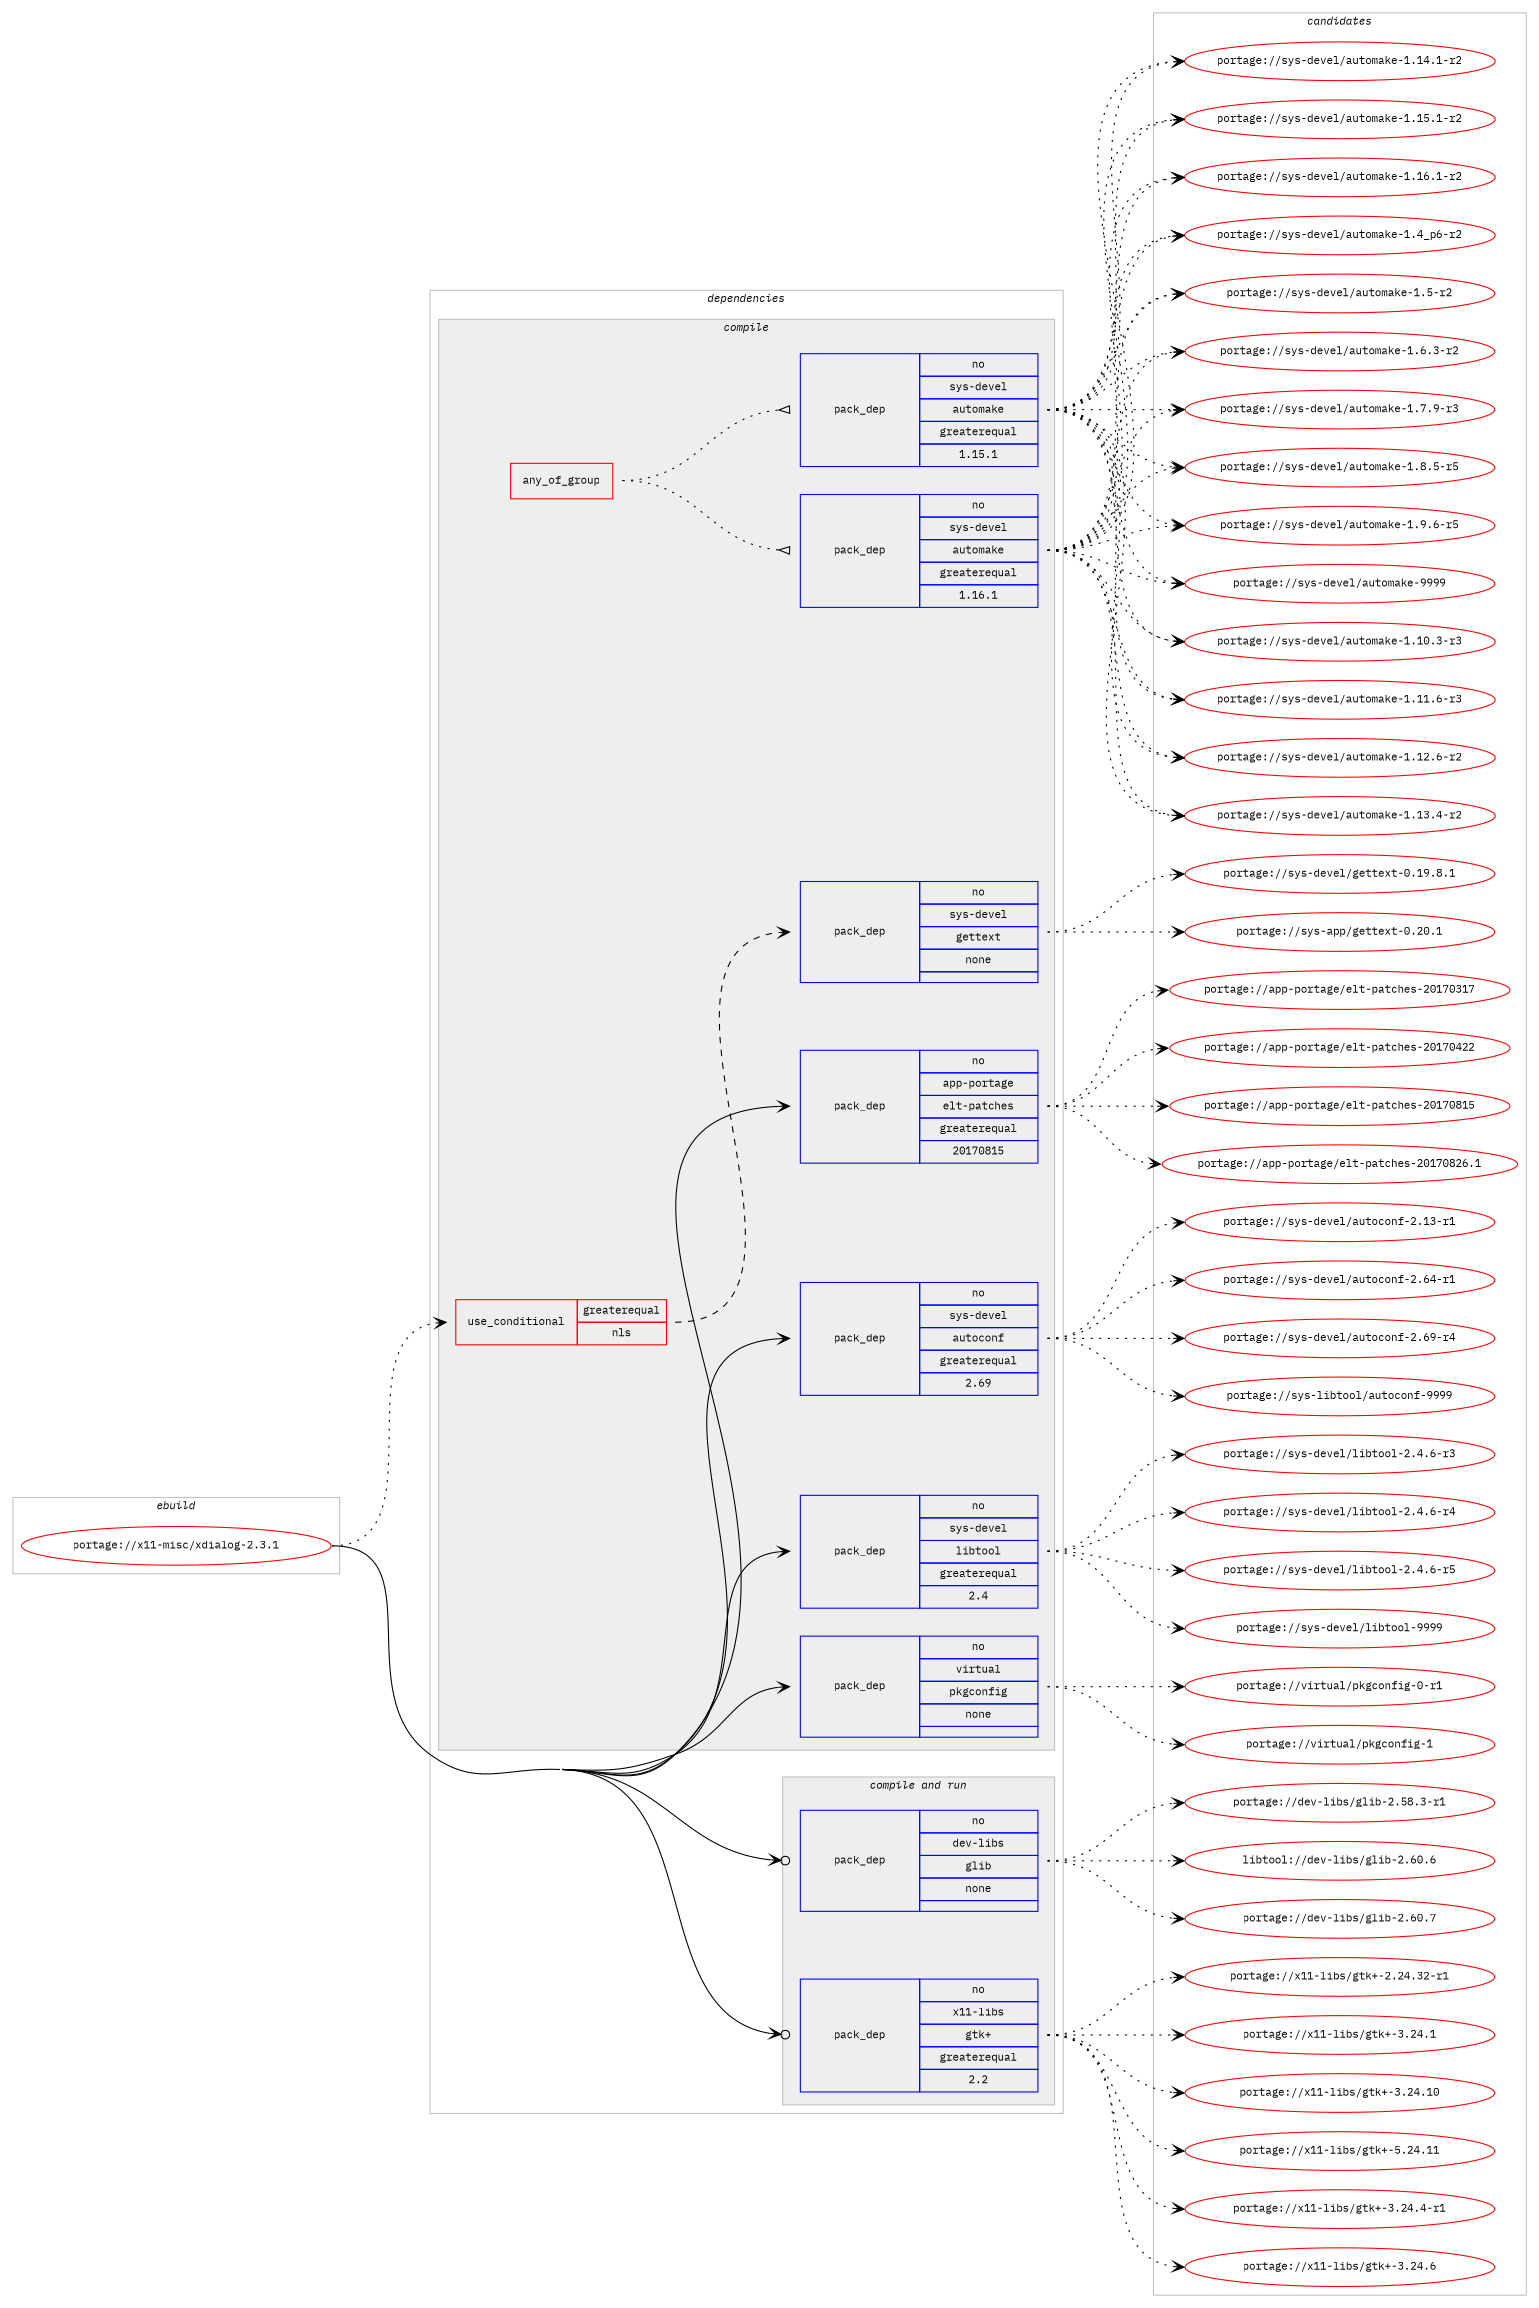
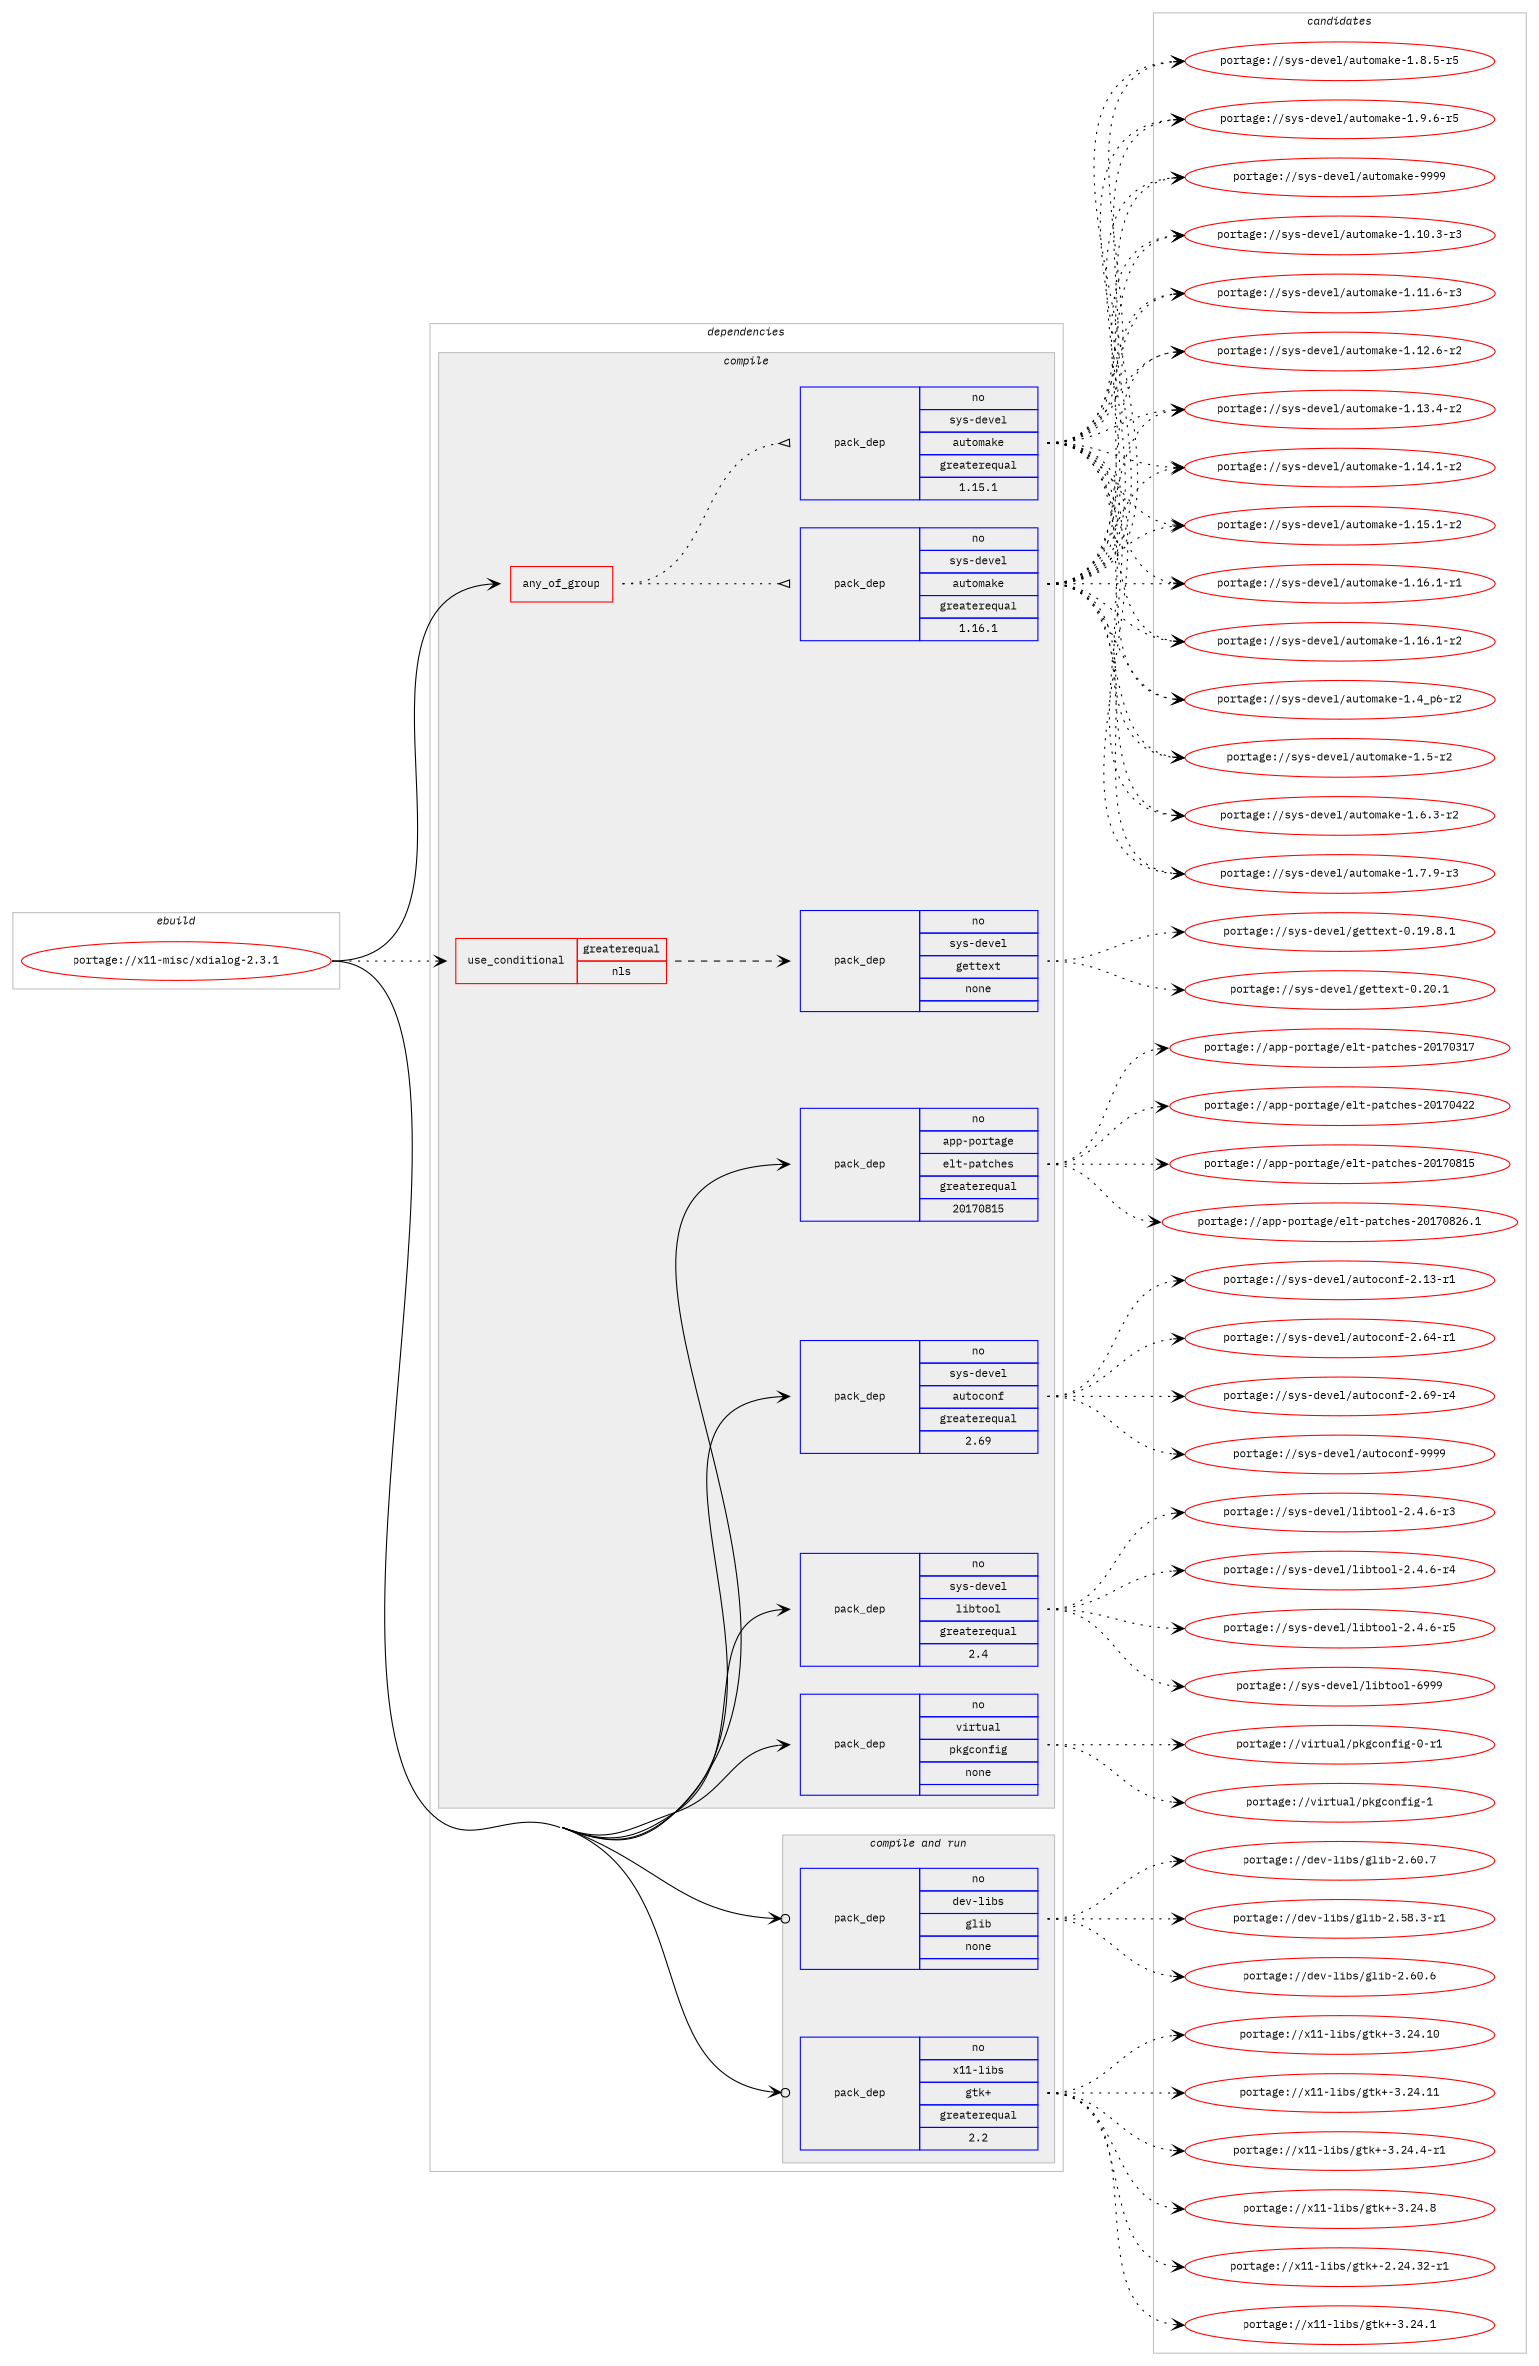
none -> (1340, 584)
none -> (416, 778)
(1340, 932) -> (1340, 990)
(1340, 1396) -> (1340, 1454)
(1340, 1629) -> (1340, 1687)
(1340, 1861) -> (1340, 1977)
(1340, 2151) -> (1340, 2093)
(1340, 2267) -> (1340, 2209)
